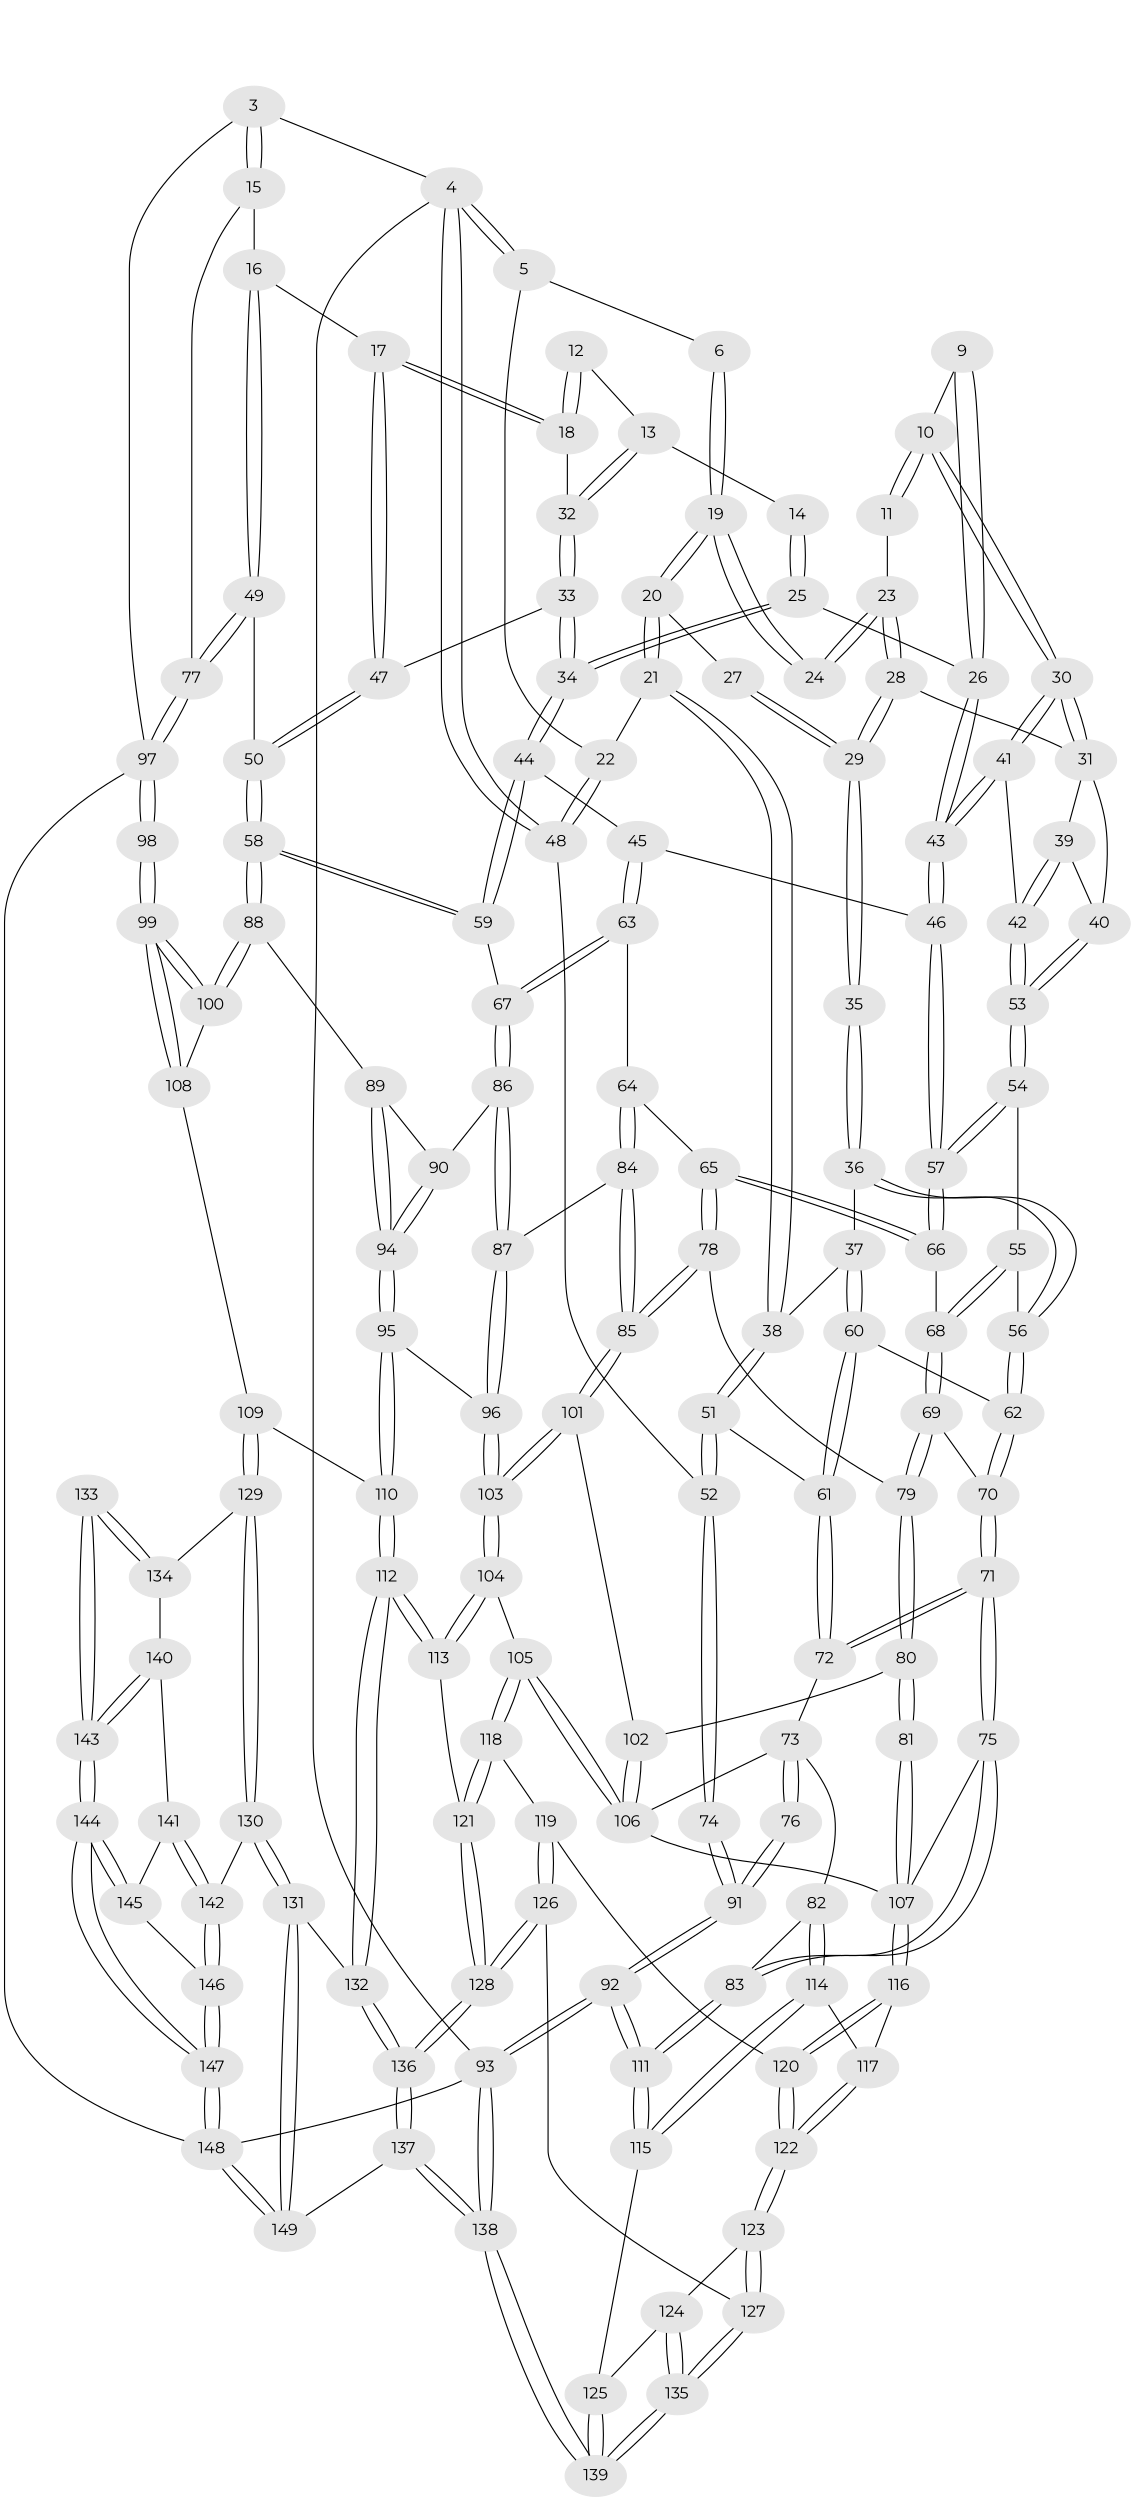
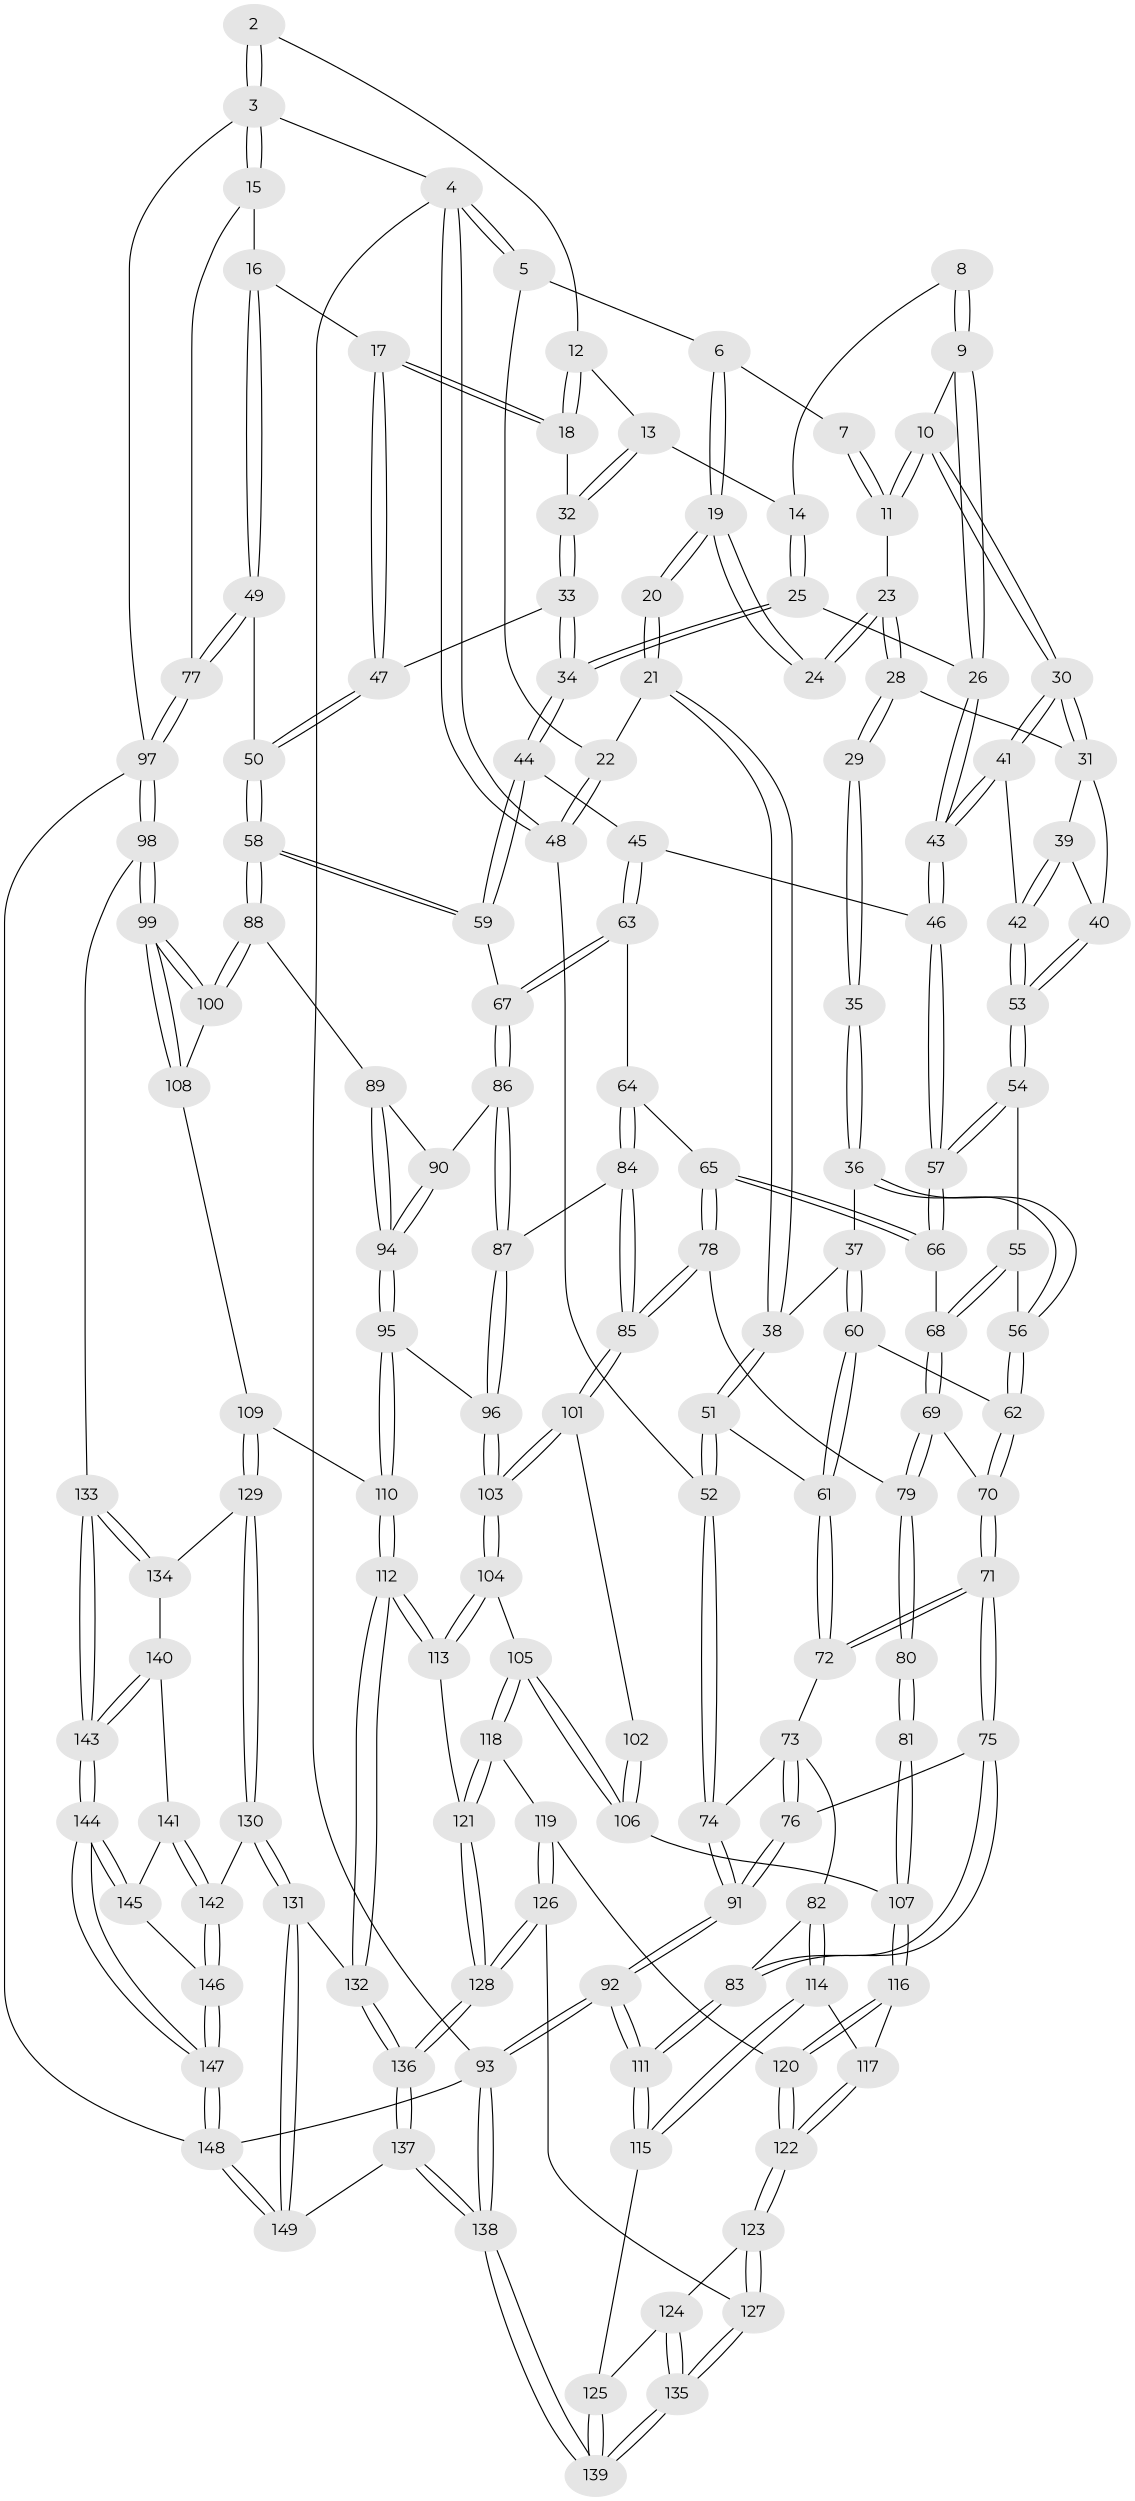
none -> (254, 25)
none -> (962, 270)
none -> (844, 433)
(733, 679) -> none
none -> (85, 1162)
(776, 1707) -> none
(724, 1774) -> (750, 1781)
(945, 1822) -> (891, 1784)
